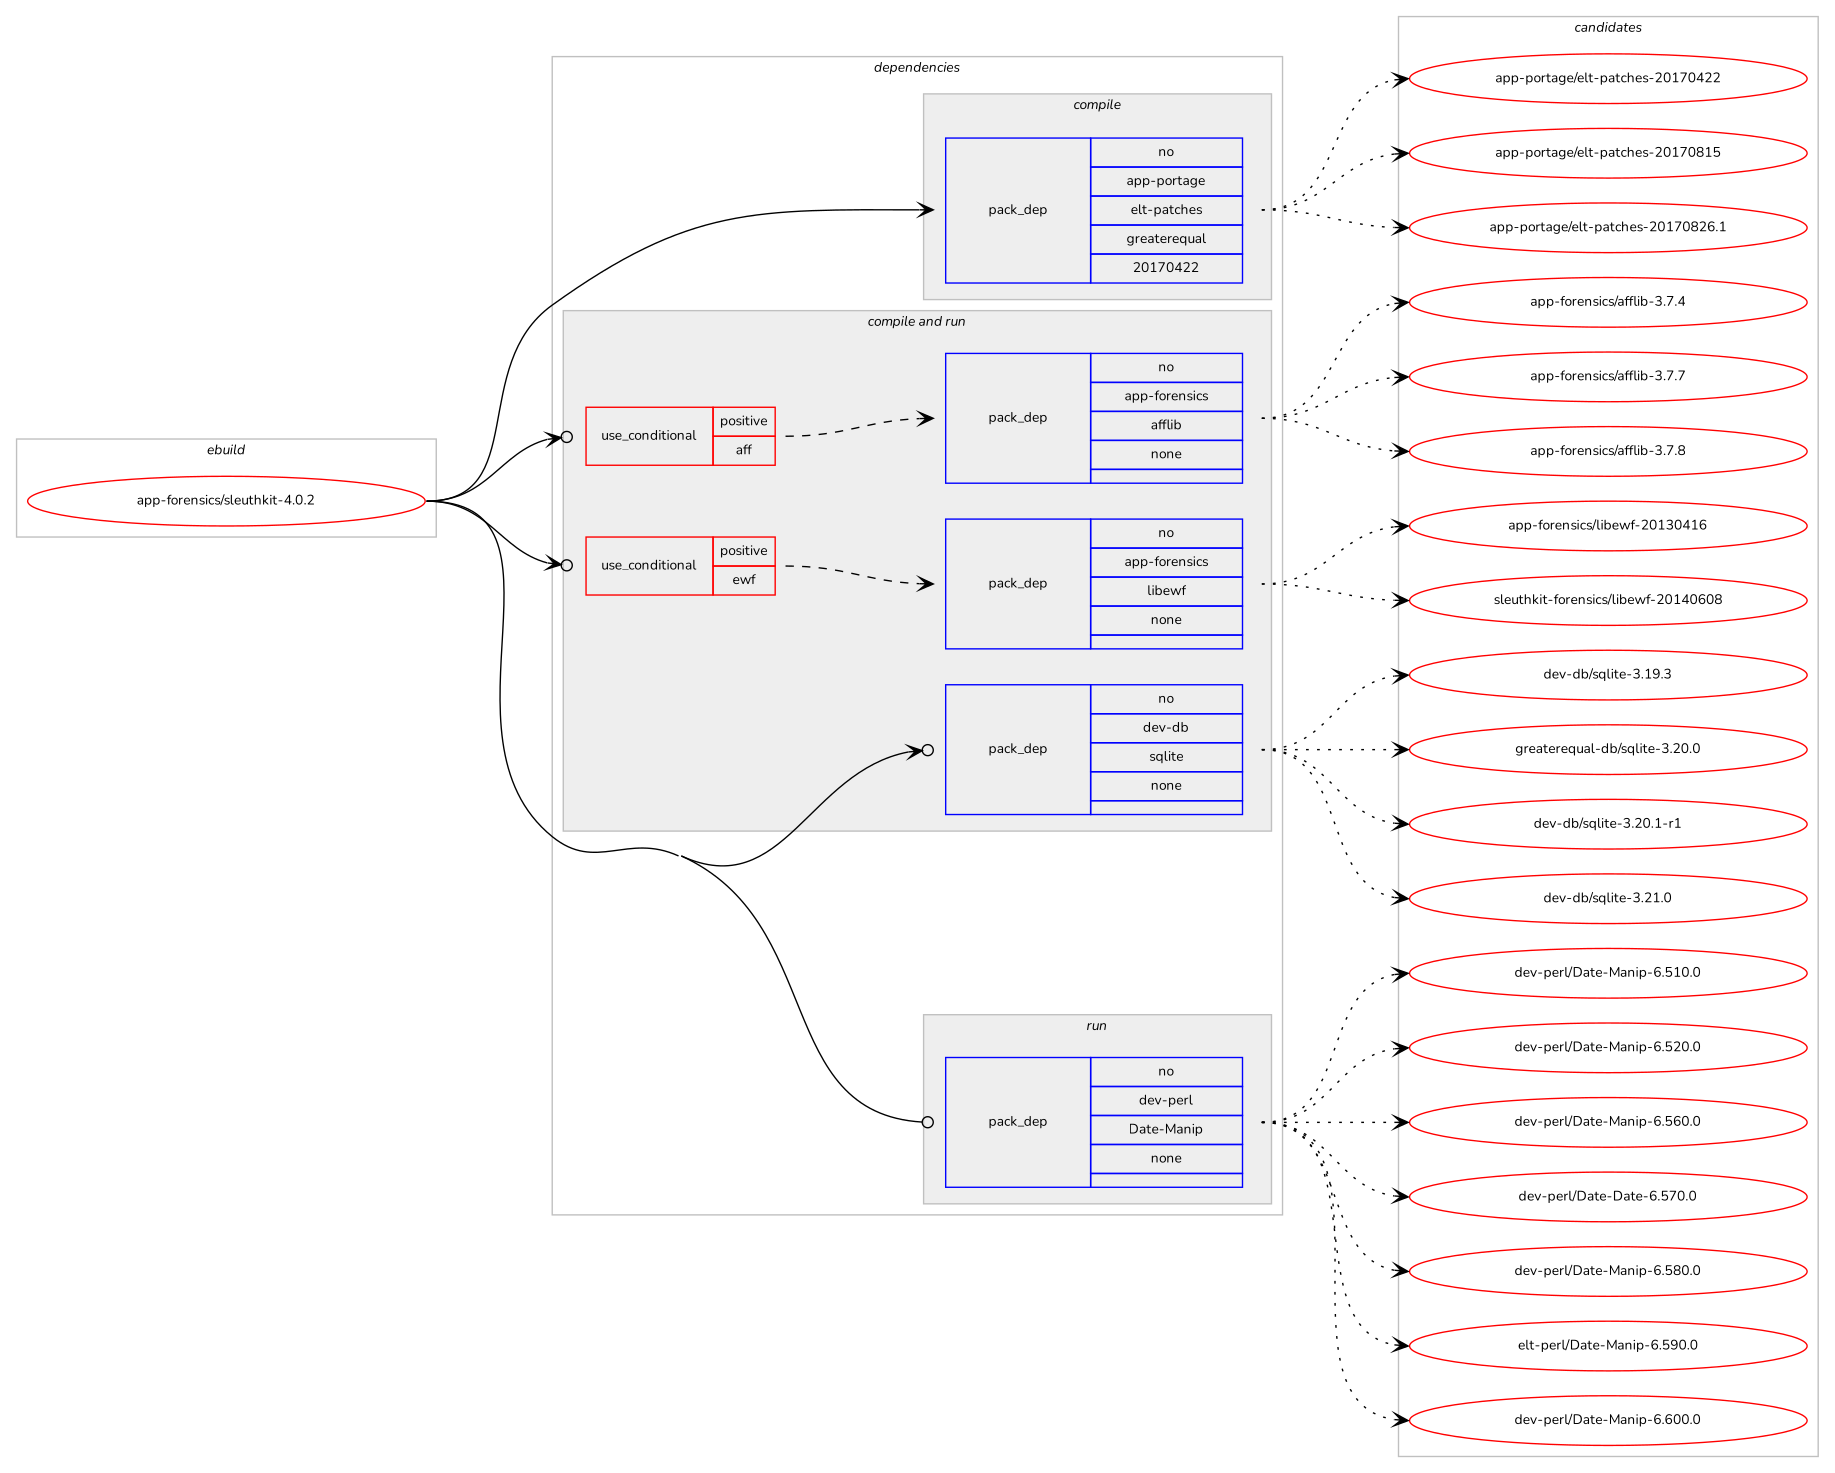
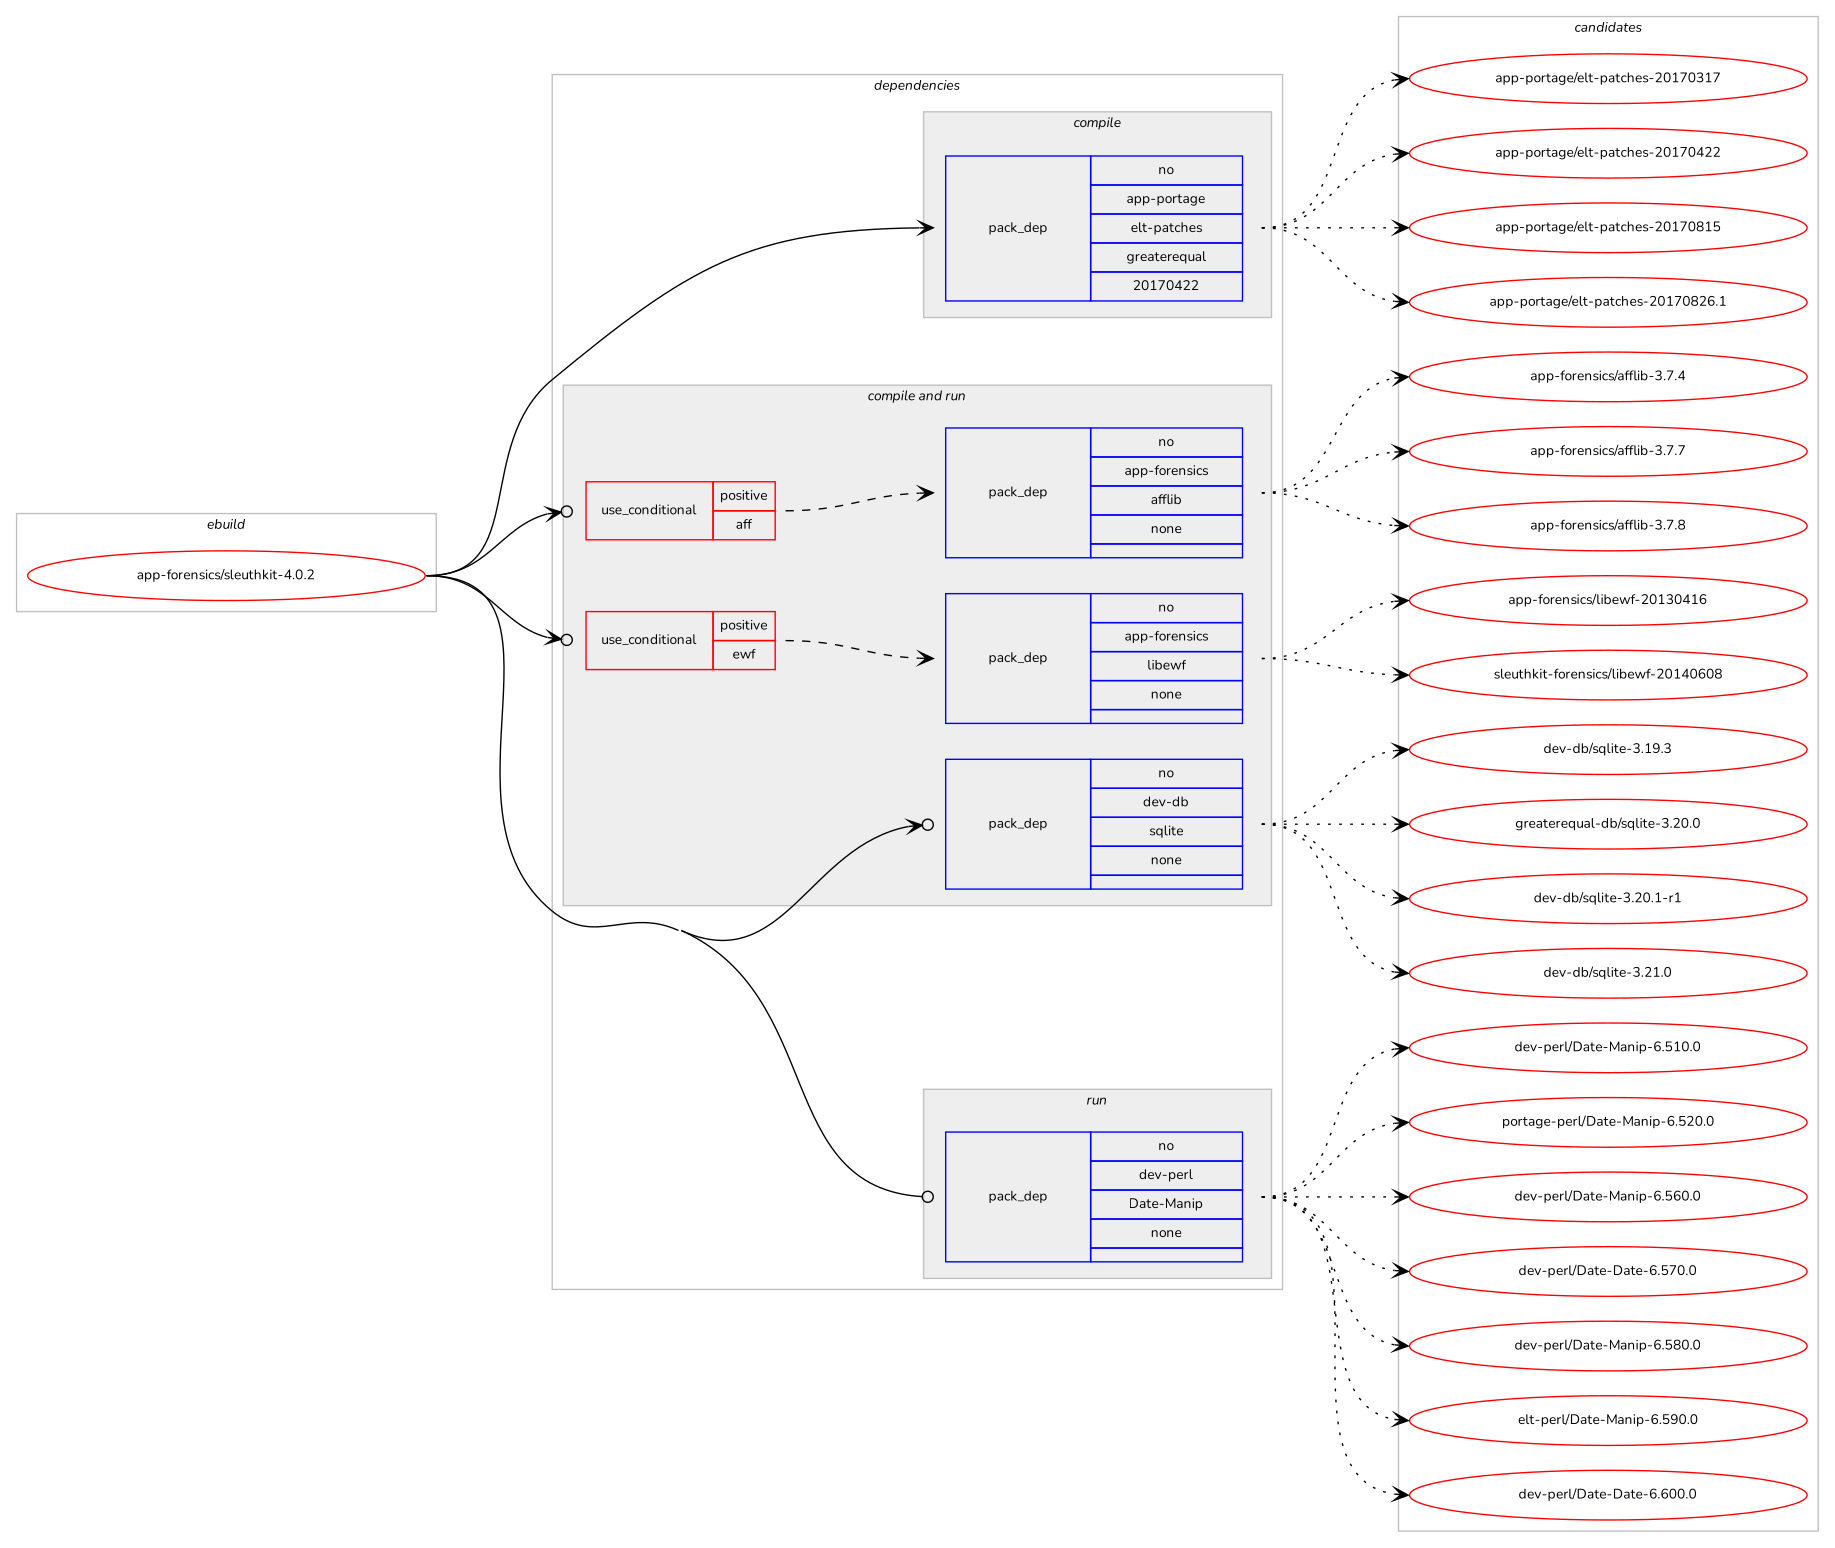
none -> (1608, 79)
(1608, 1048) -> (1608, 1122)
(1608, 1421) -> (1608, 1495)
